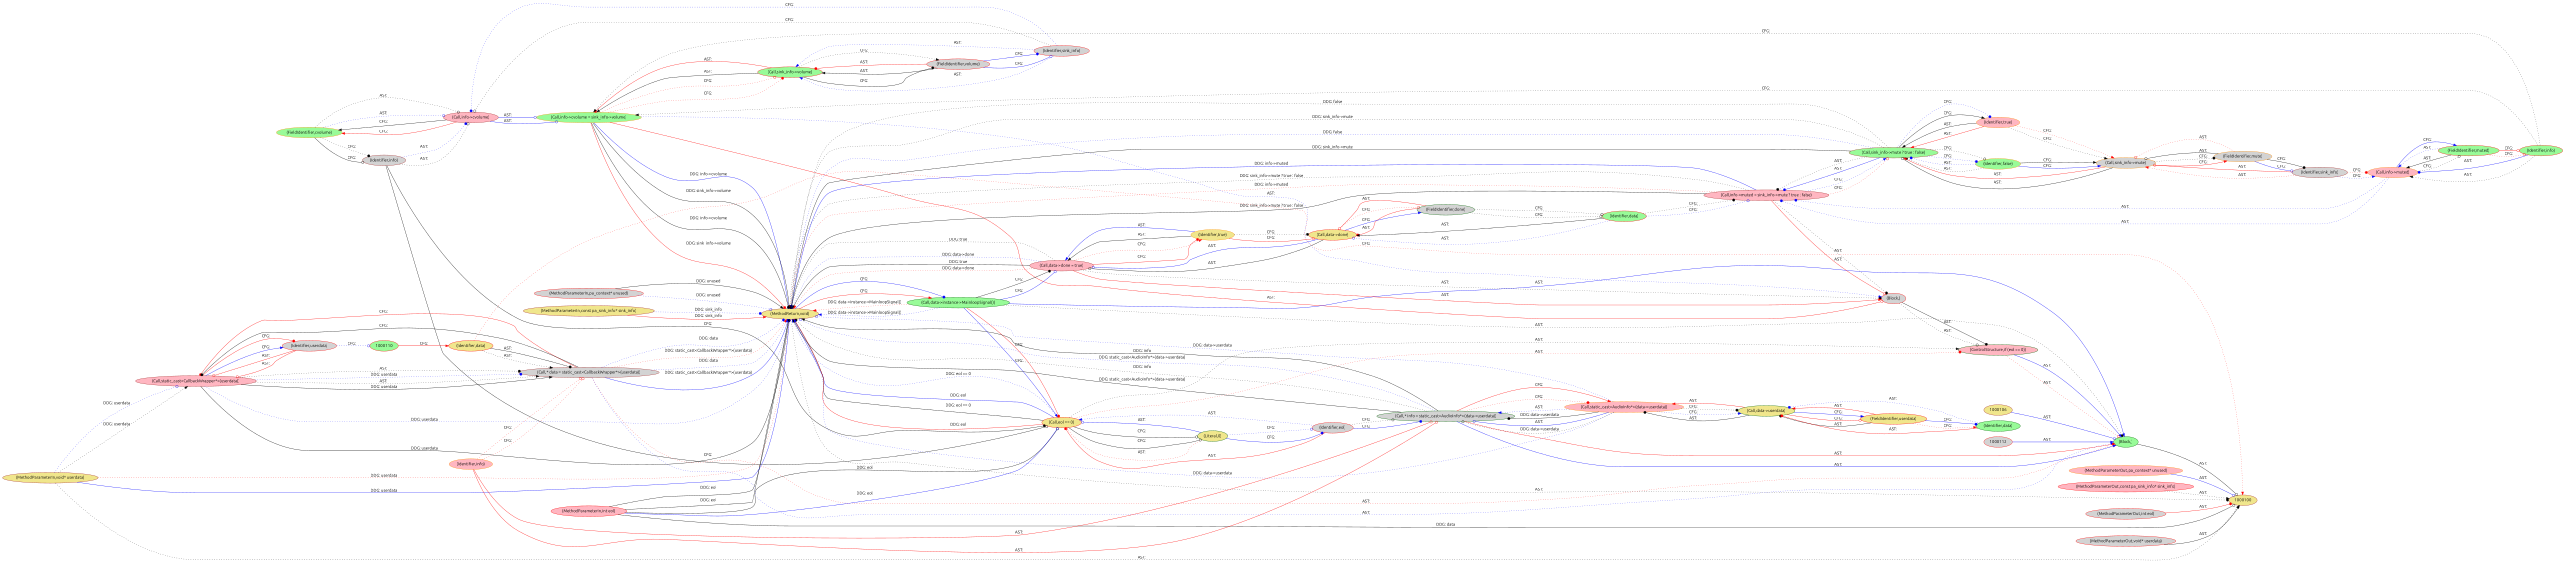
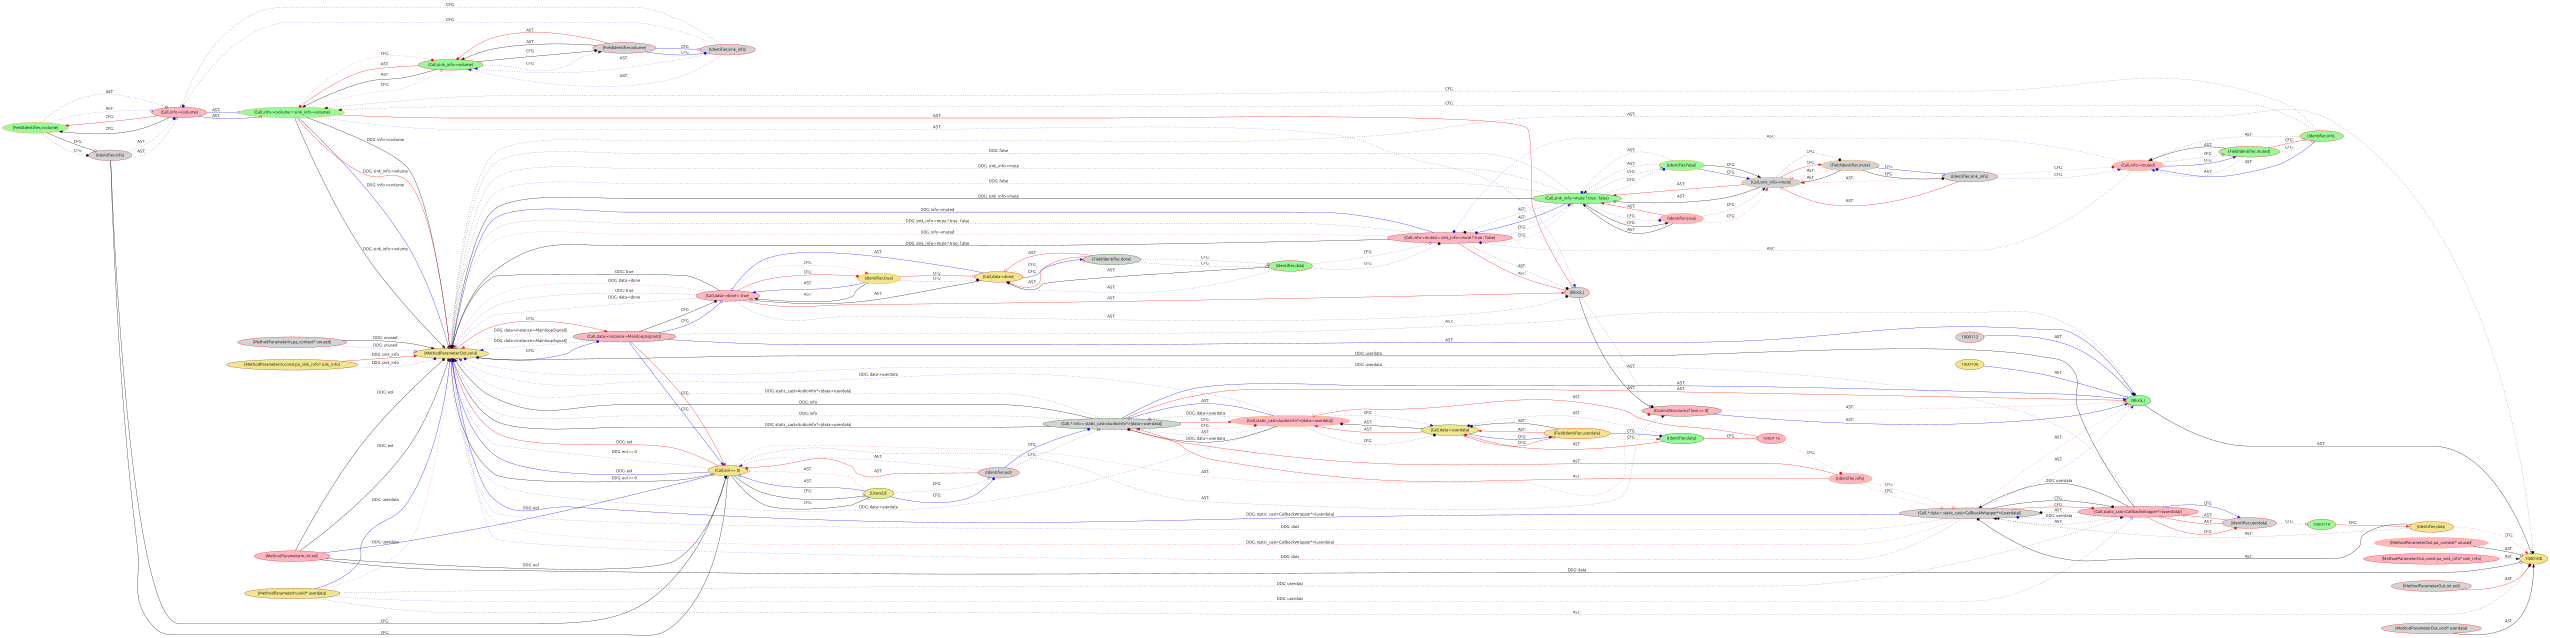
(958, 303) -> (624, 337)
(790, 314) -> (451, 354)
none -> (1771, 438)
(2202, 481) -> (2497, 550)
